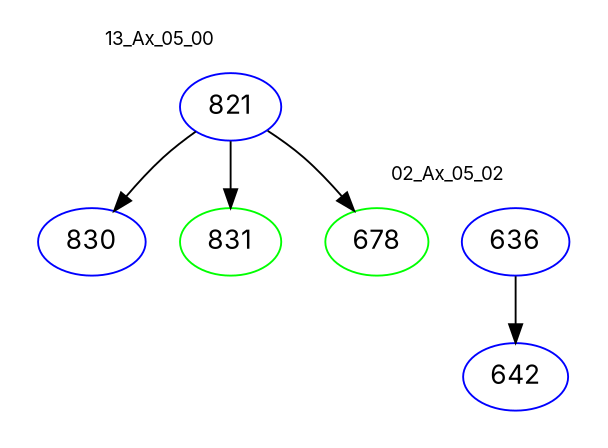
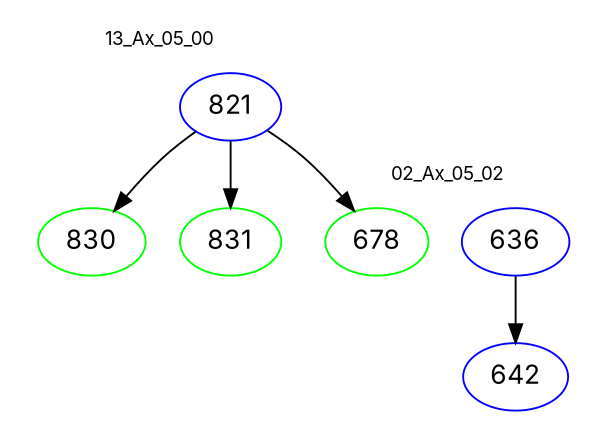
(92, 242) -> (92, 242)
